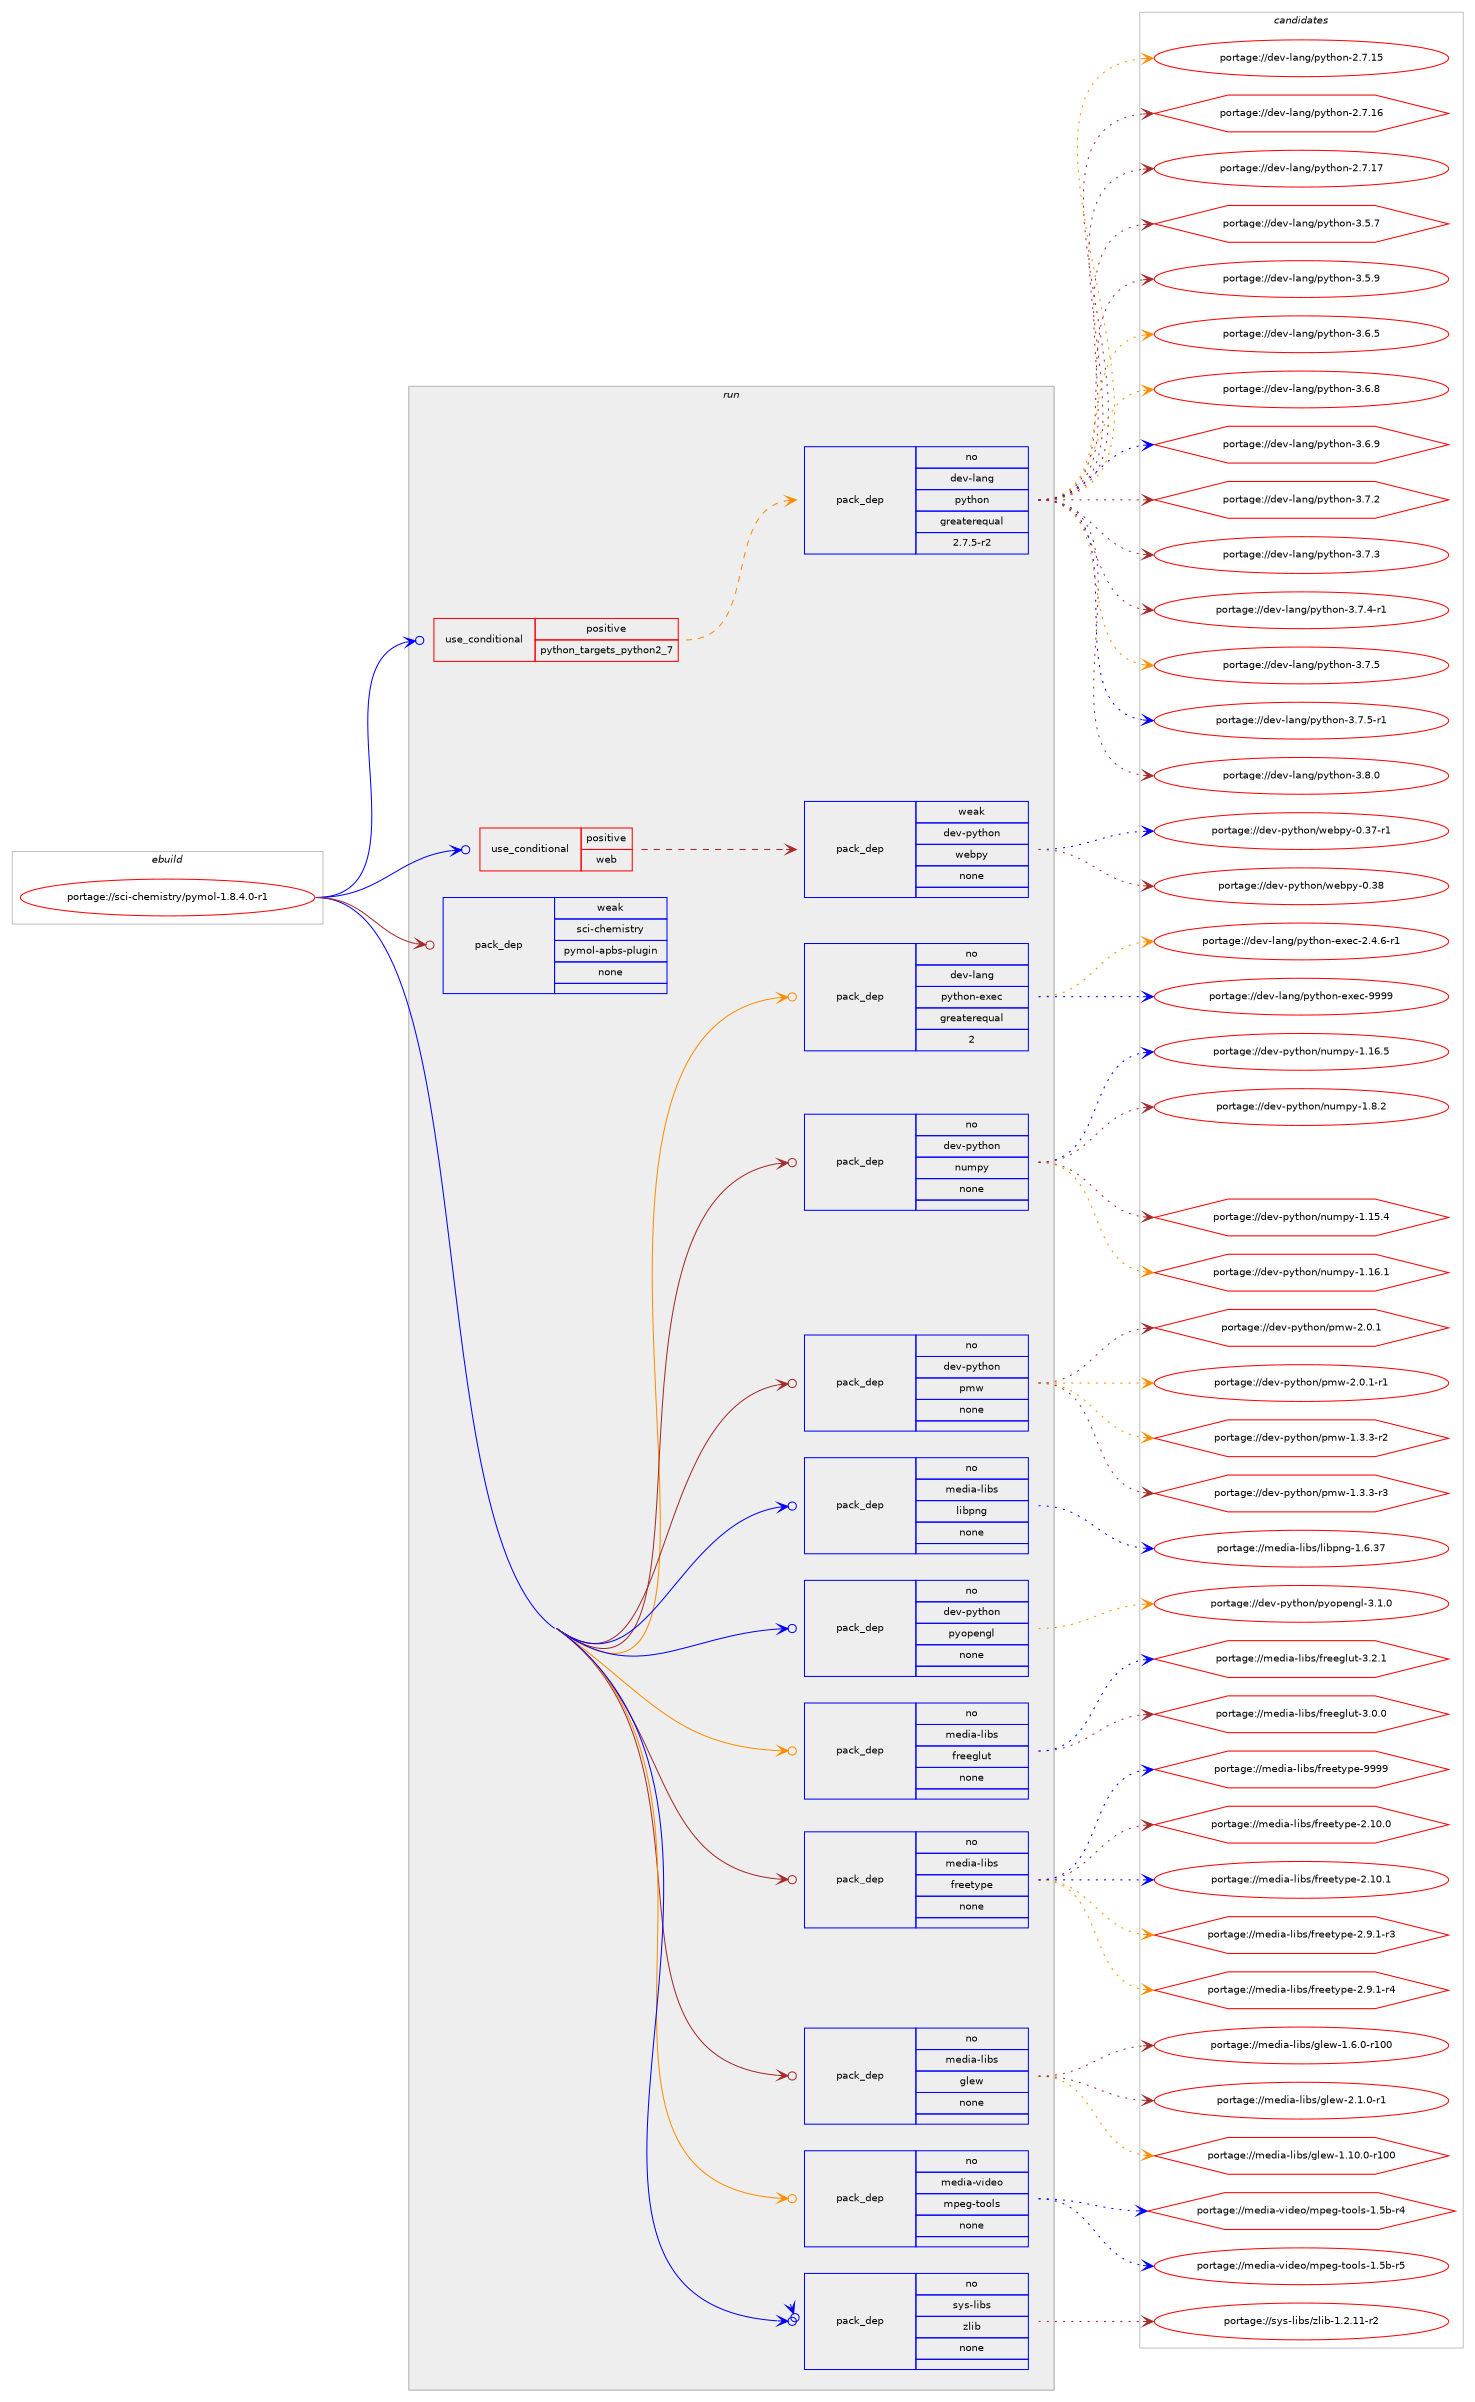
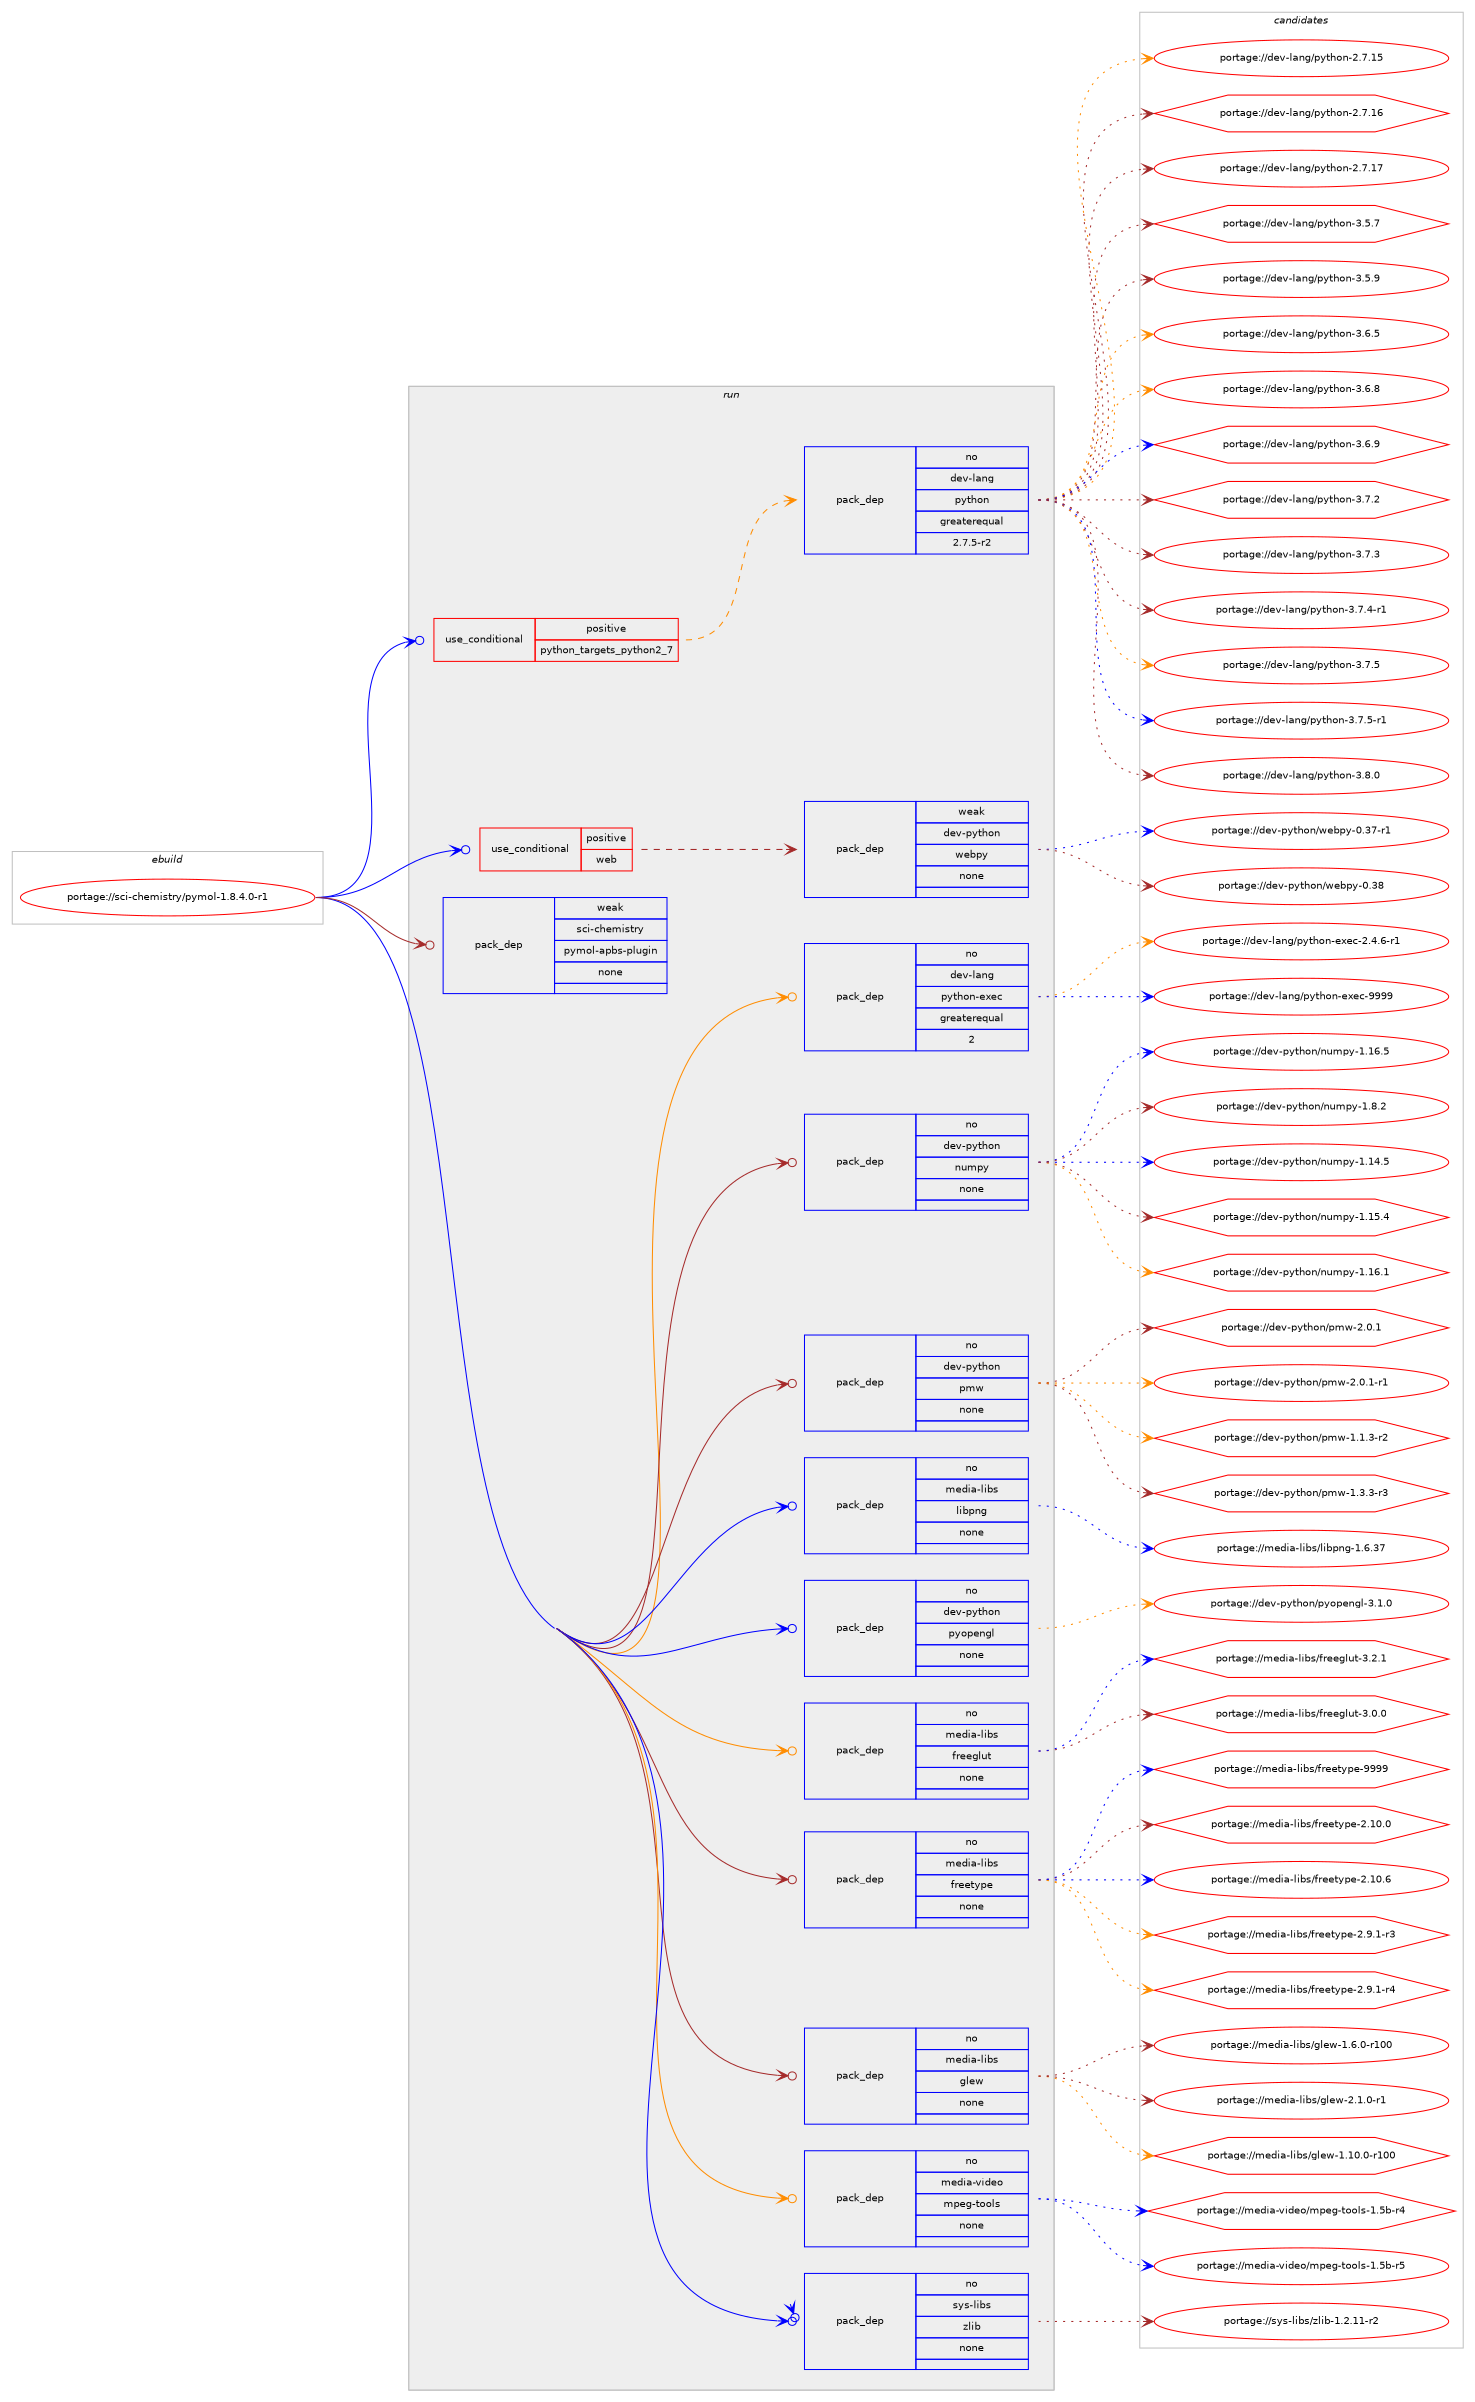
none -> (1301, 1162)
(1301, 1438) -> (1301, 1438)
(1301, 1880) -> (1301, 1880)
